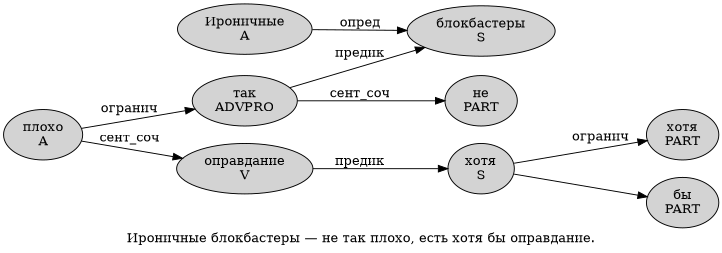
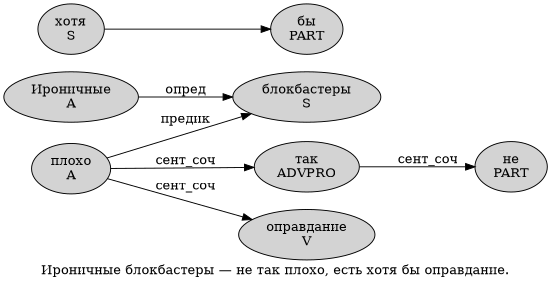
(353, 69) -> (175, 137)
(130, 109) -> (186, 161)
(683, 135) -> none
(375, 169) -> none
